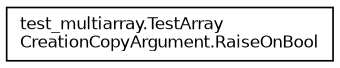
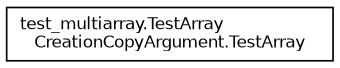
(170, 34) -> (170, 34)
